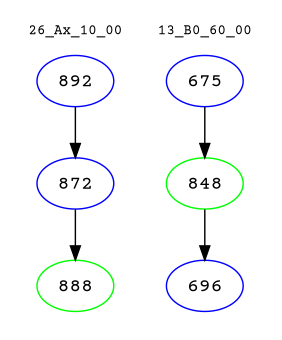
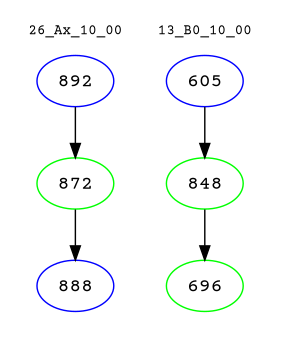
(206, 31) -> (206, 31)
(205, 81) -> (205, 81)
(75, 183) -> (75, 183)
(75, 286) -> (75, 286)
(205, 286) -> (205, 286)
